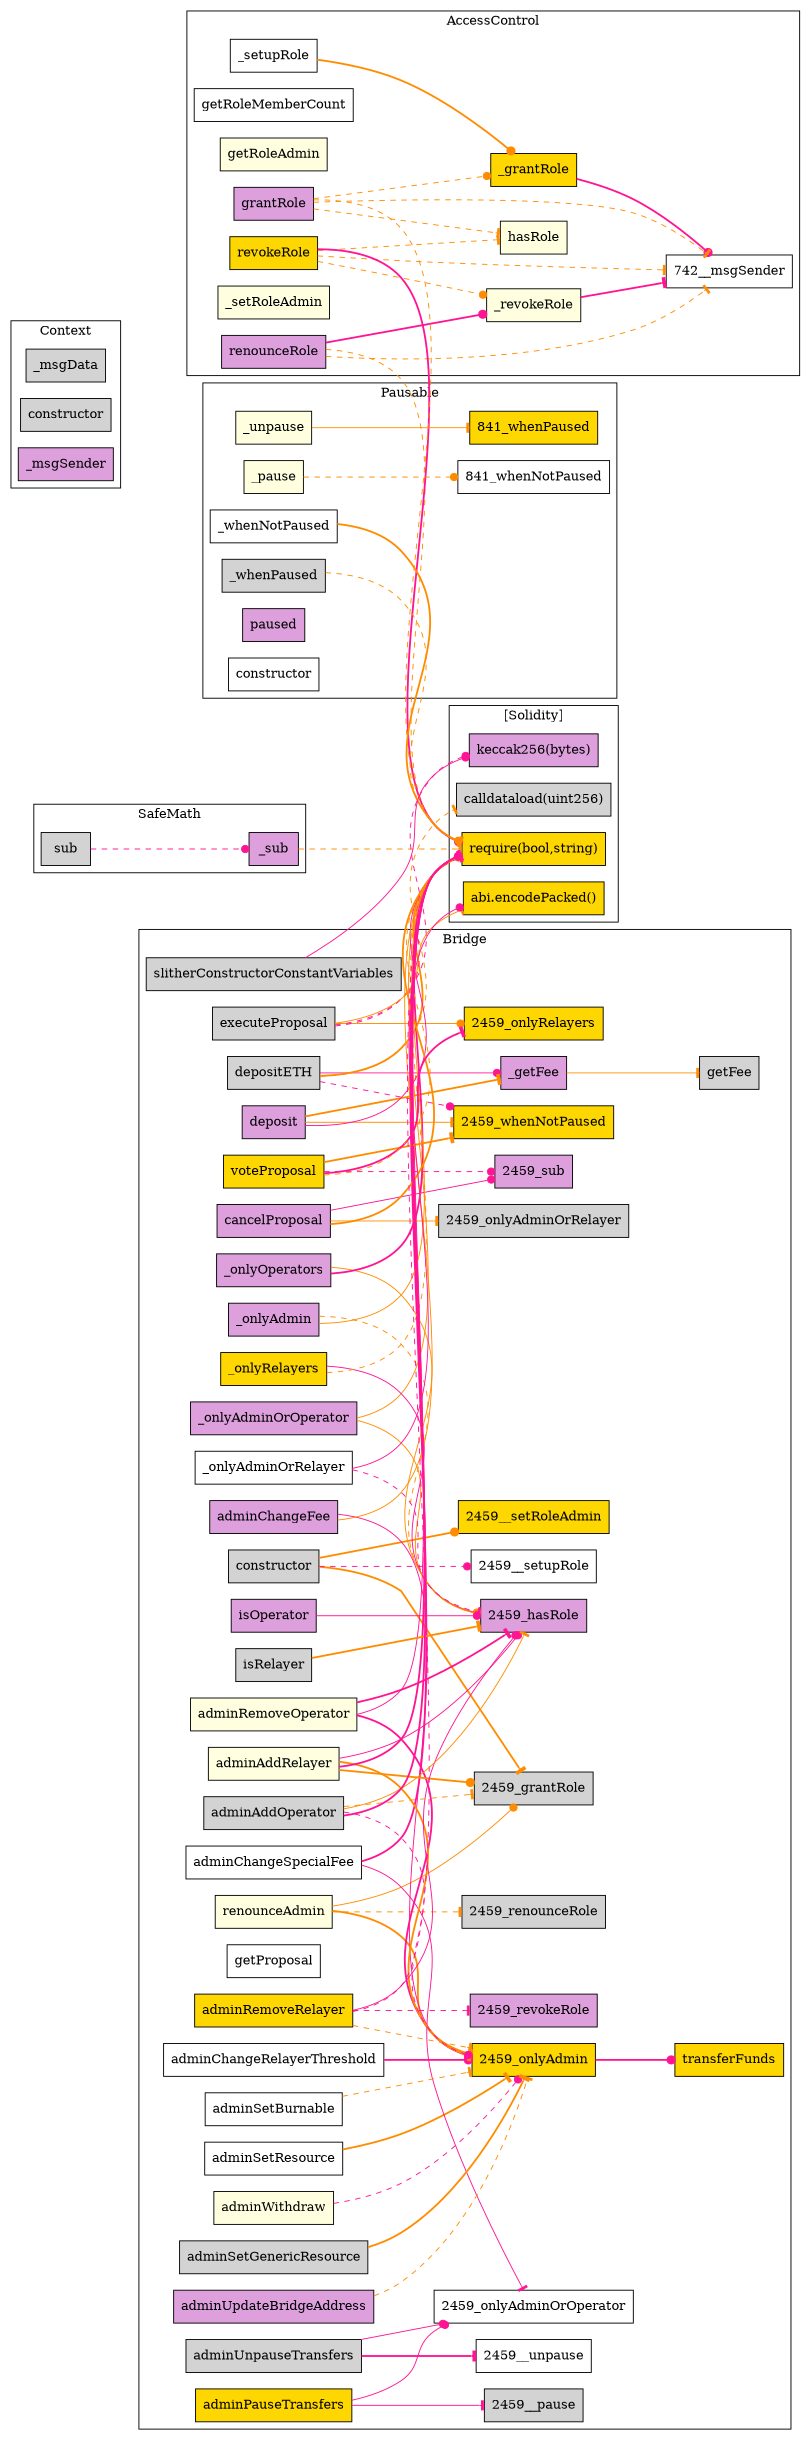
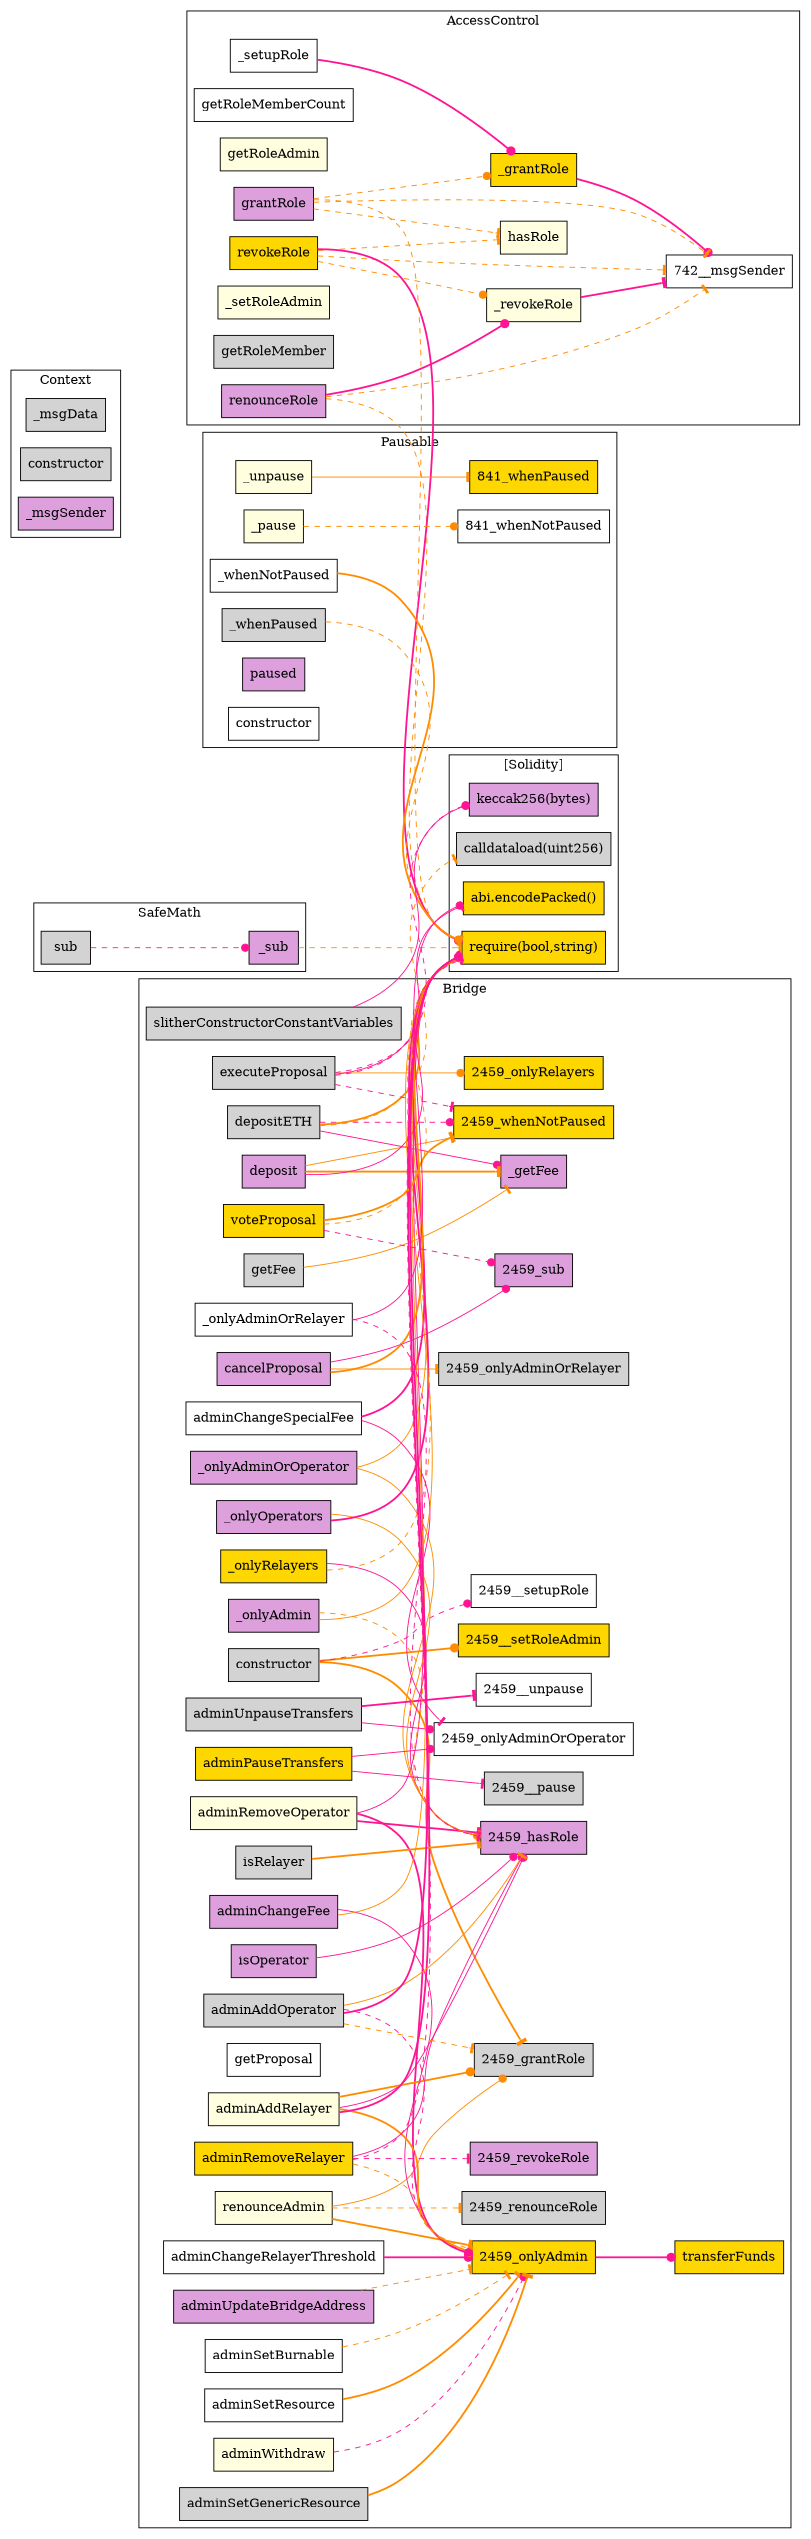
(419, 89) -> (419, 89)
none -> (274, 352)
(413, 983) -> (419, 1007)
(631, 1073) -> (389, 1250)
none -> (392, 1095)
(416, 1124) -> none
